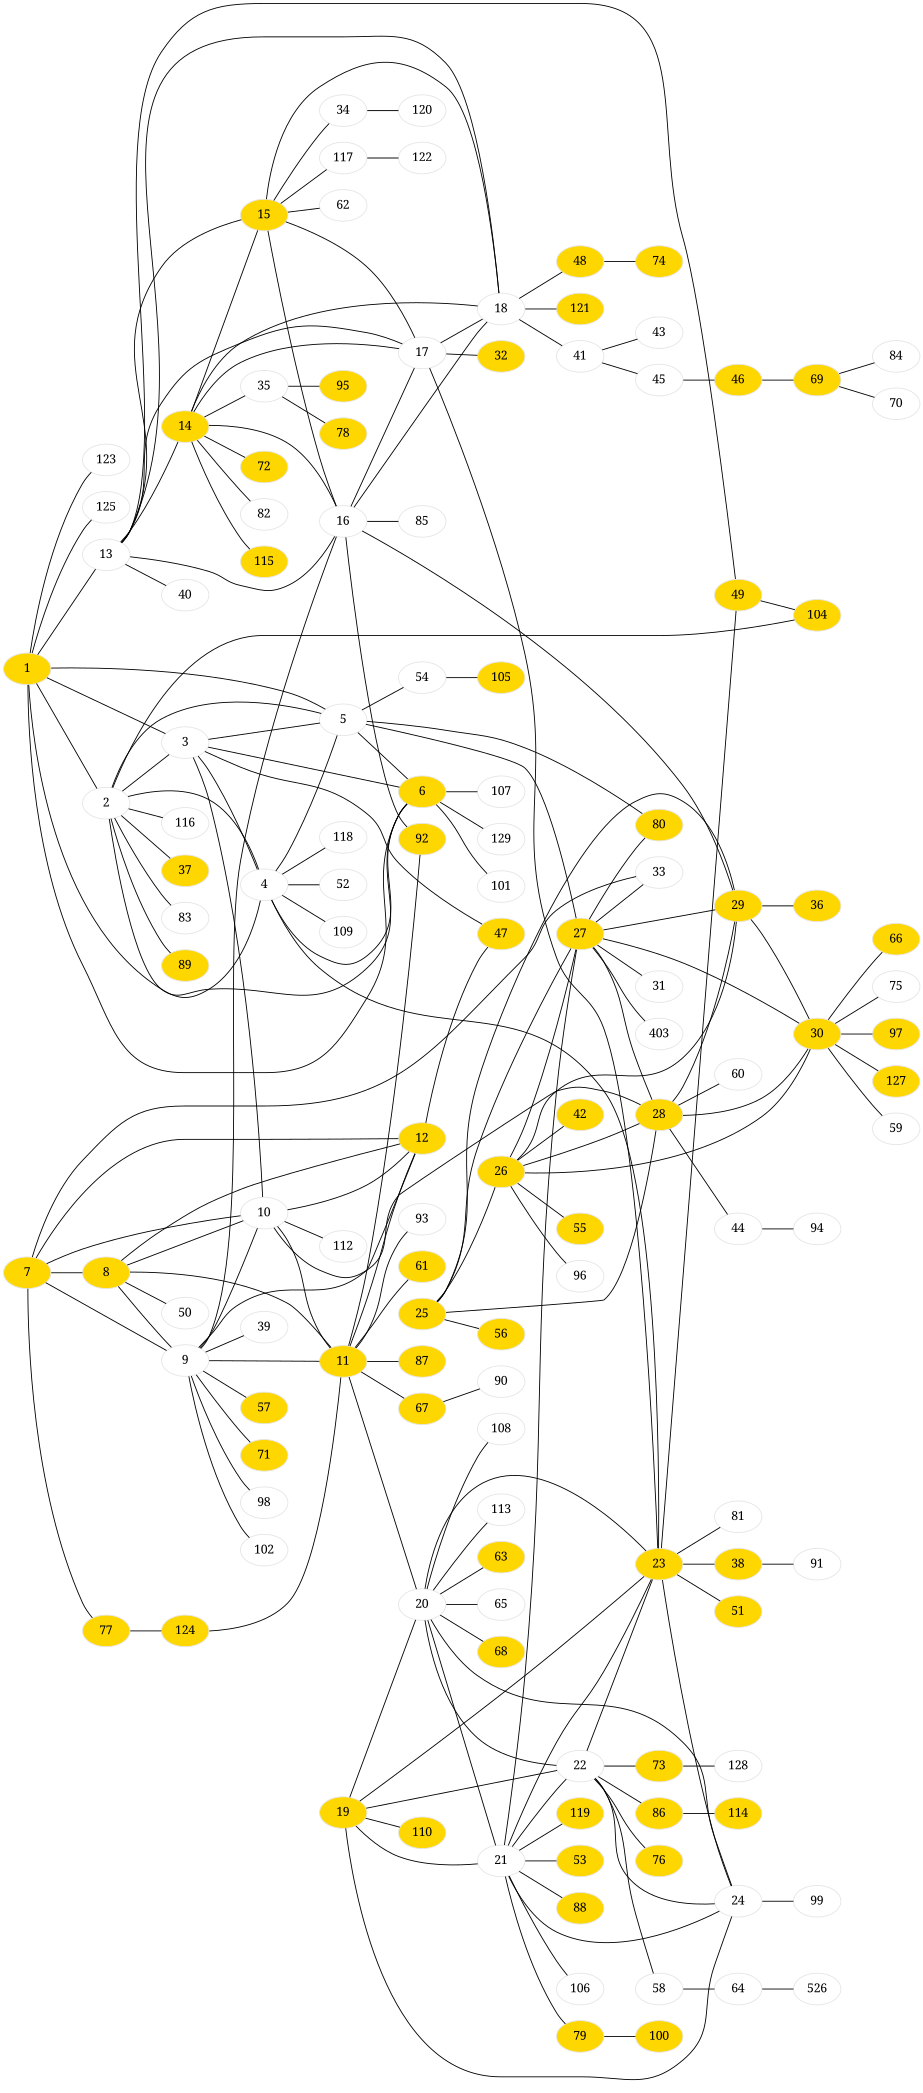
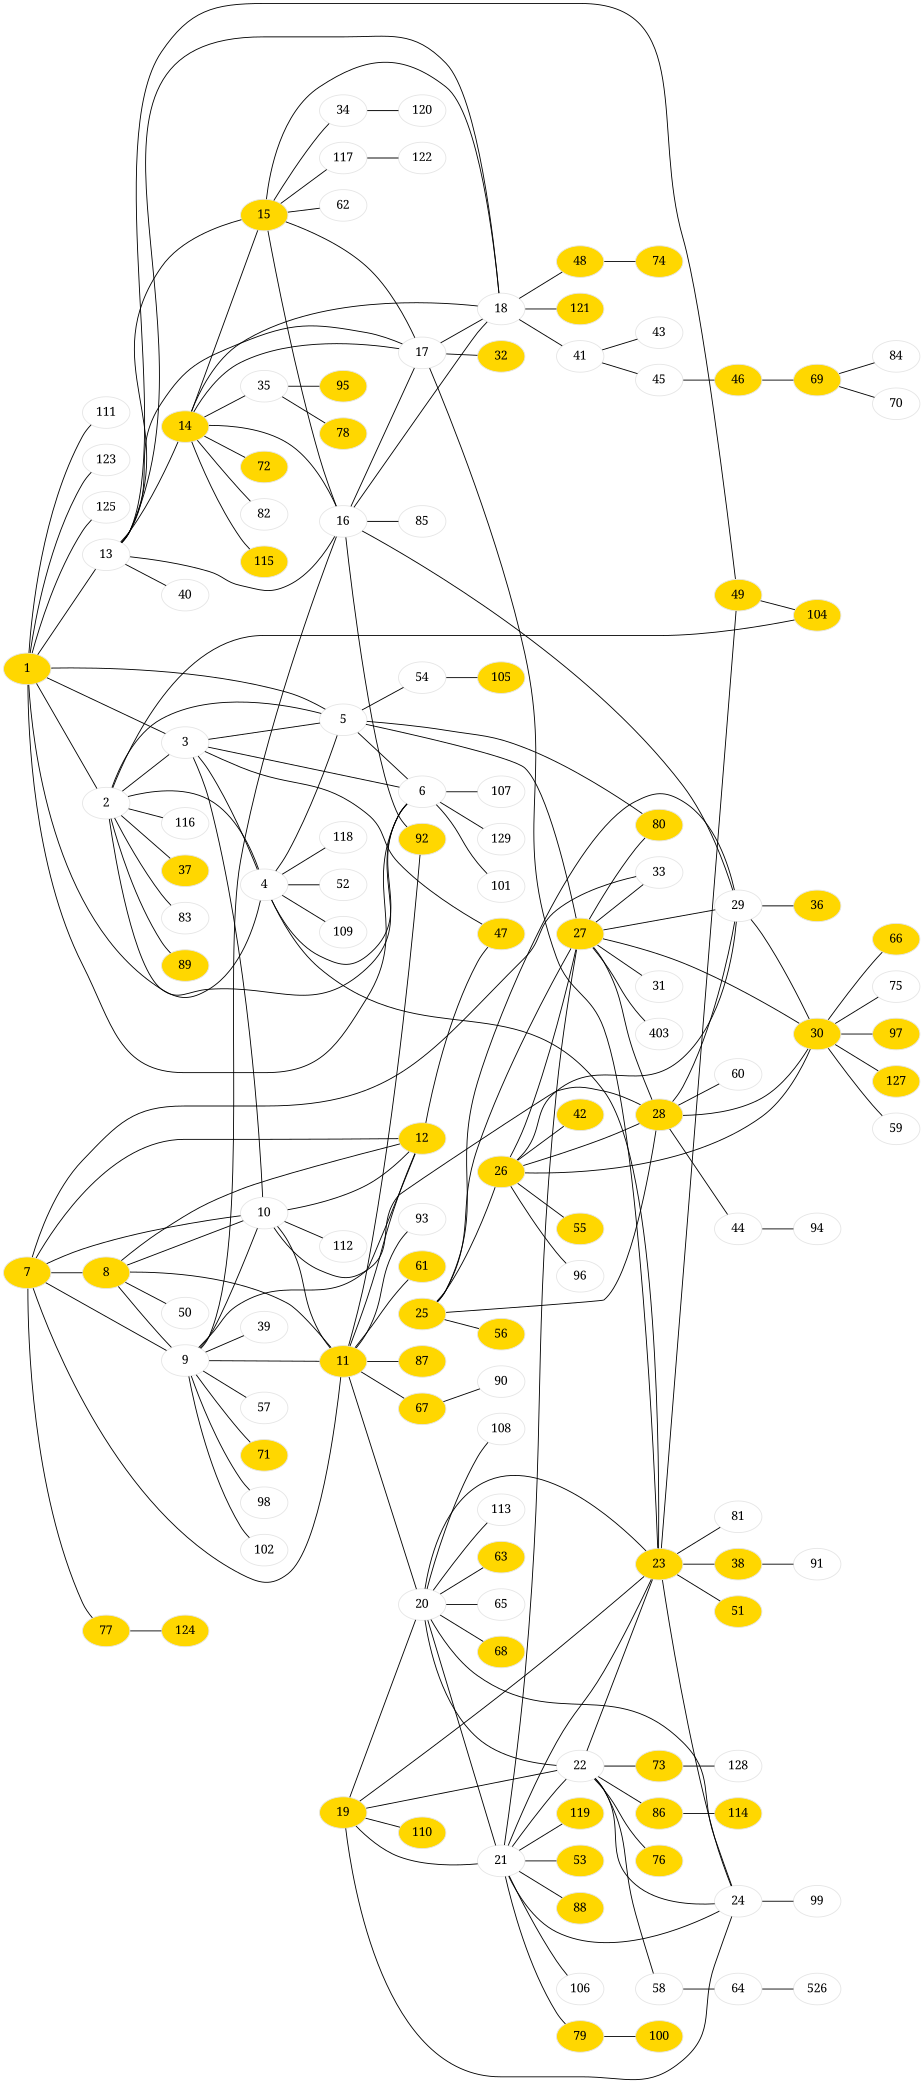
none -> (106, 413)
(422, 792) -> (422, 792)
(738, 906) -> (738, 906)
(264, 1408) -> (264, 1408)
(316, 1535) -> (197, 1546)
